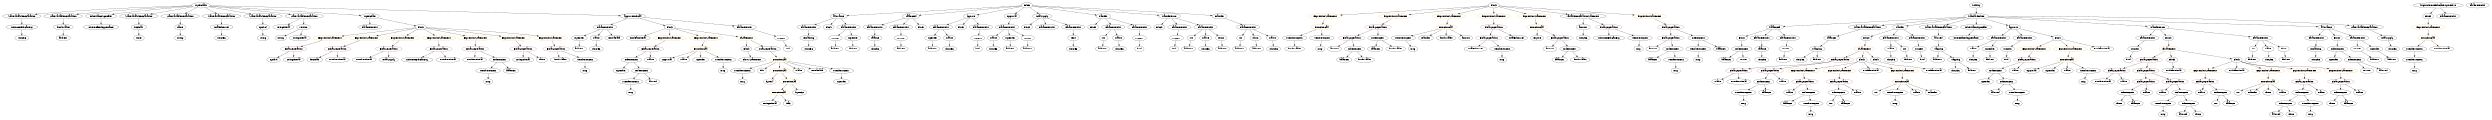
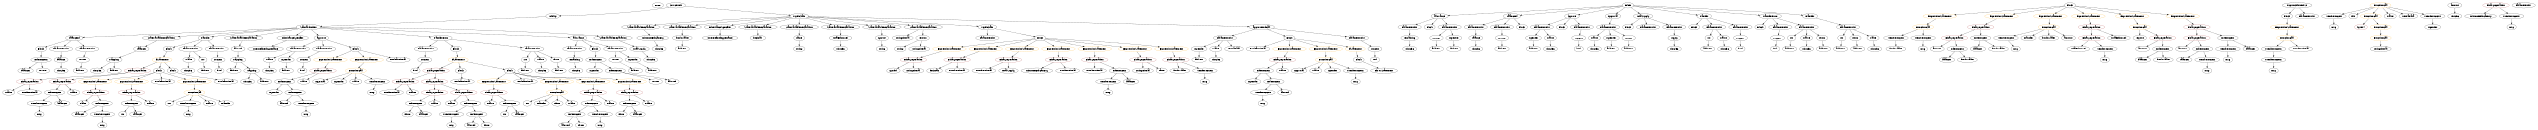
none -> (658, 5)
none -> (676, 5)
(2438, 5) -> (2297, 5)
(1583, 16) -> none
(139, 38) -> none
(1073, 38) -> (1674, 38)
(768, 49) -> none
(800, 92) -> none
(788, 103) -> none
